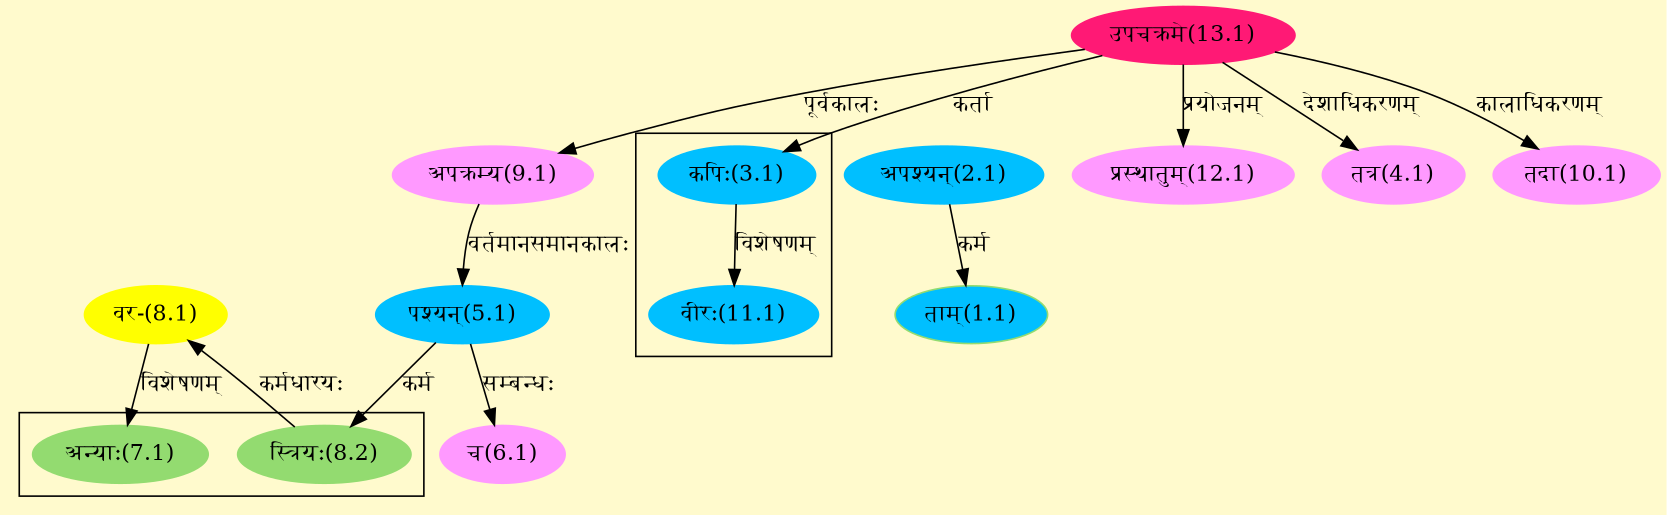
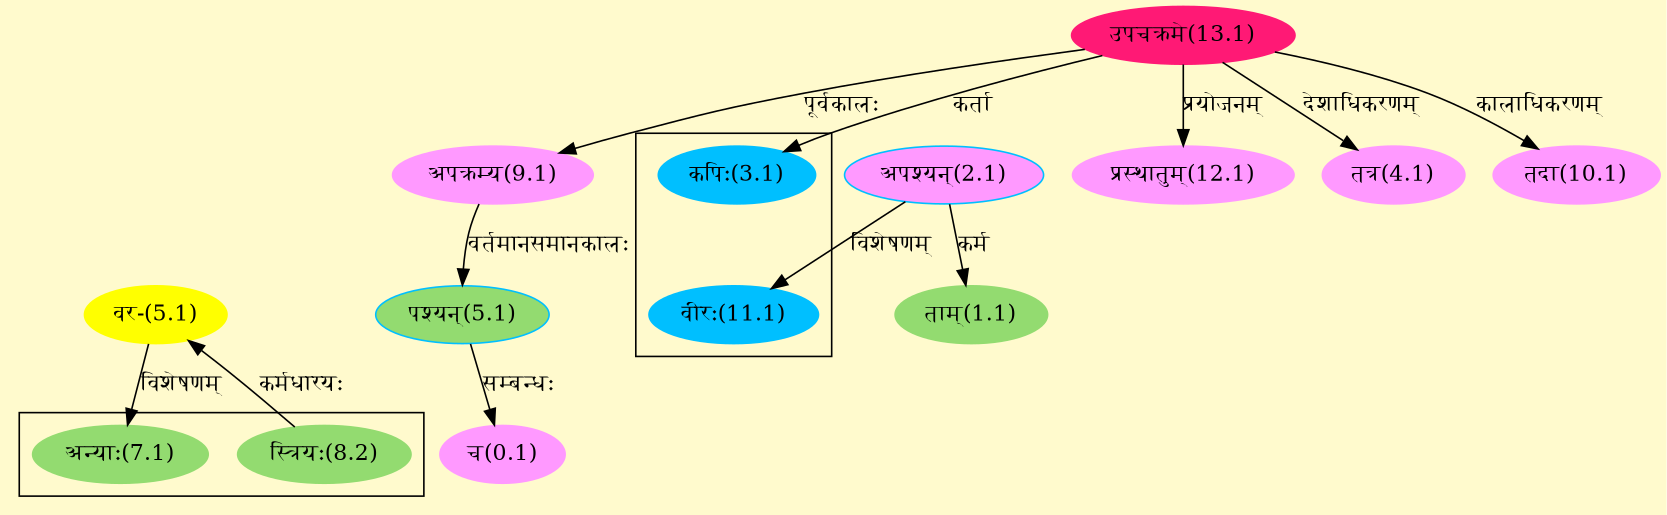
(944, 175) -> (944, 175)
(735, 237) -> (845, 241)
(156, 315) -> (156, 315)
(462, 315) -> (462, 315)
(971, 315) -> (971, 315)
(399, 379) -> none
(503, 454) -> (503, 454)
